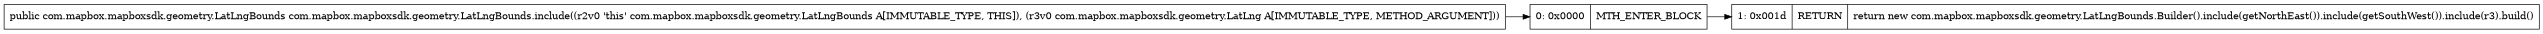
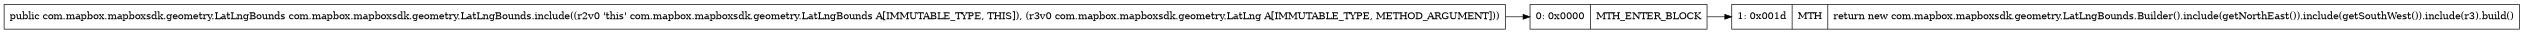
(1820, 16) -> (1810, 16)
